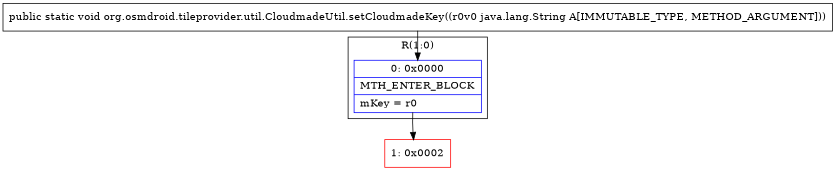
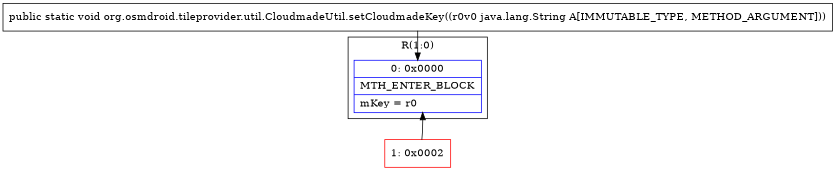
(413, 123) -> (423, 130)
